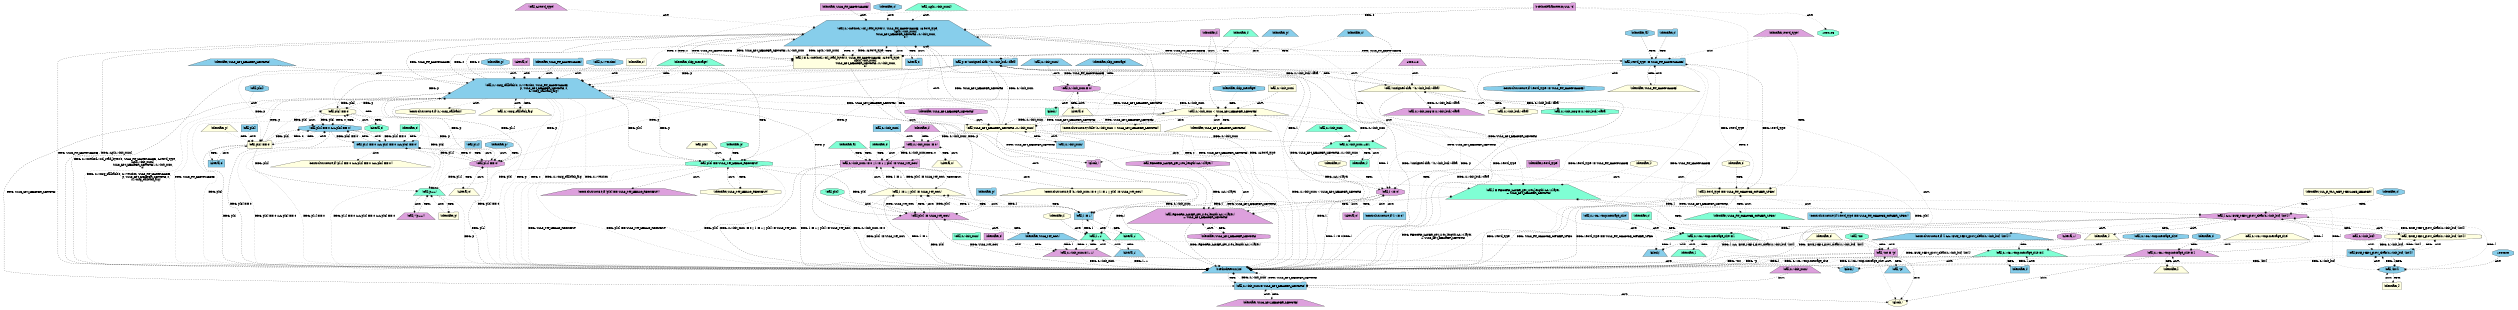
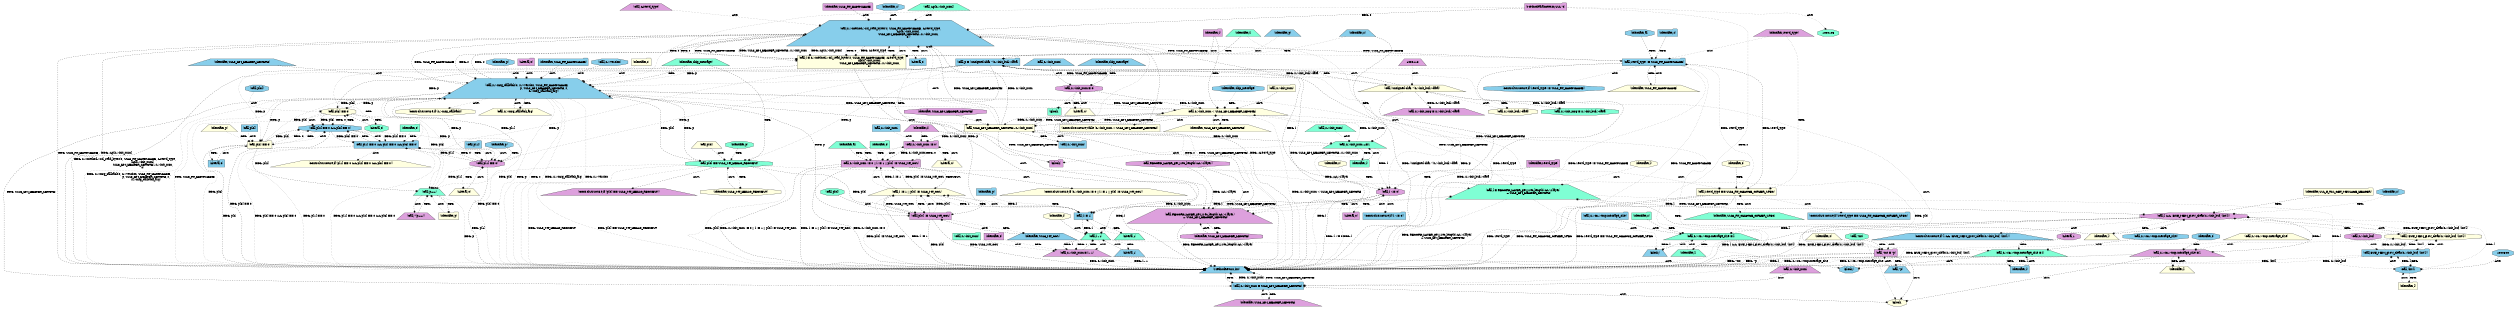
(931, 216) -> (931, 216)
